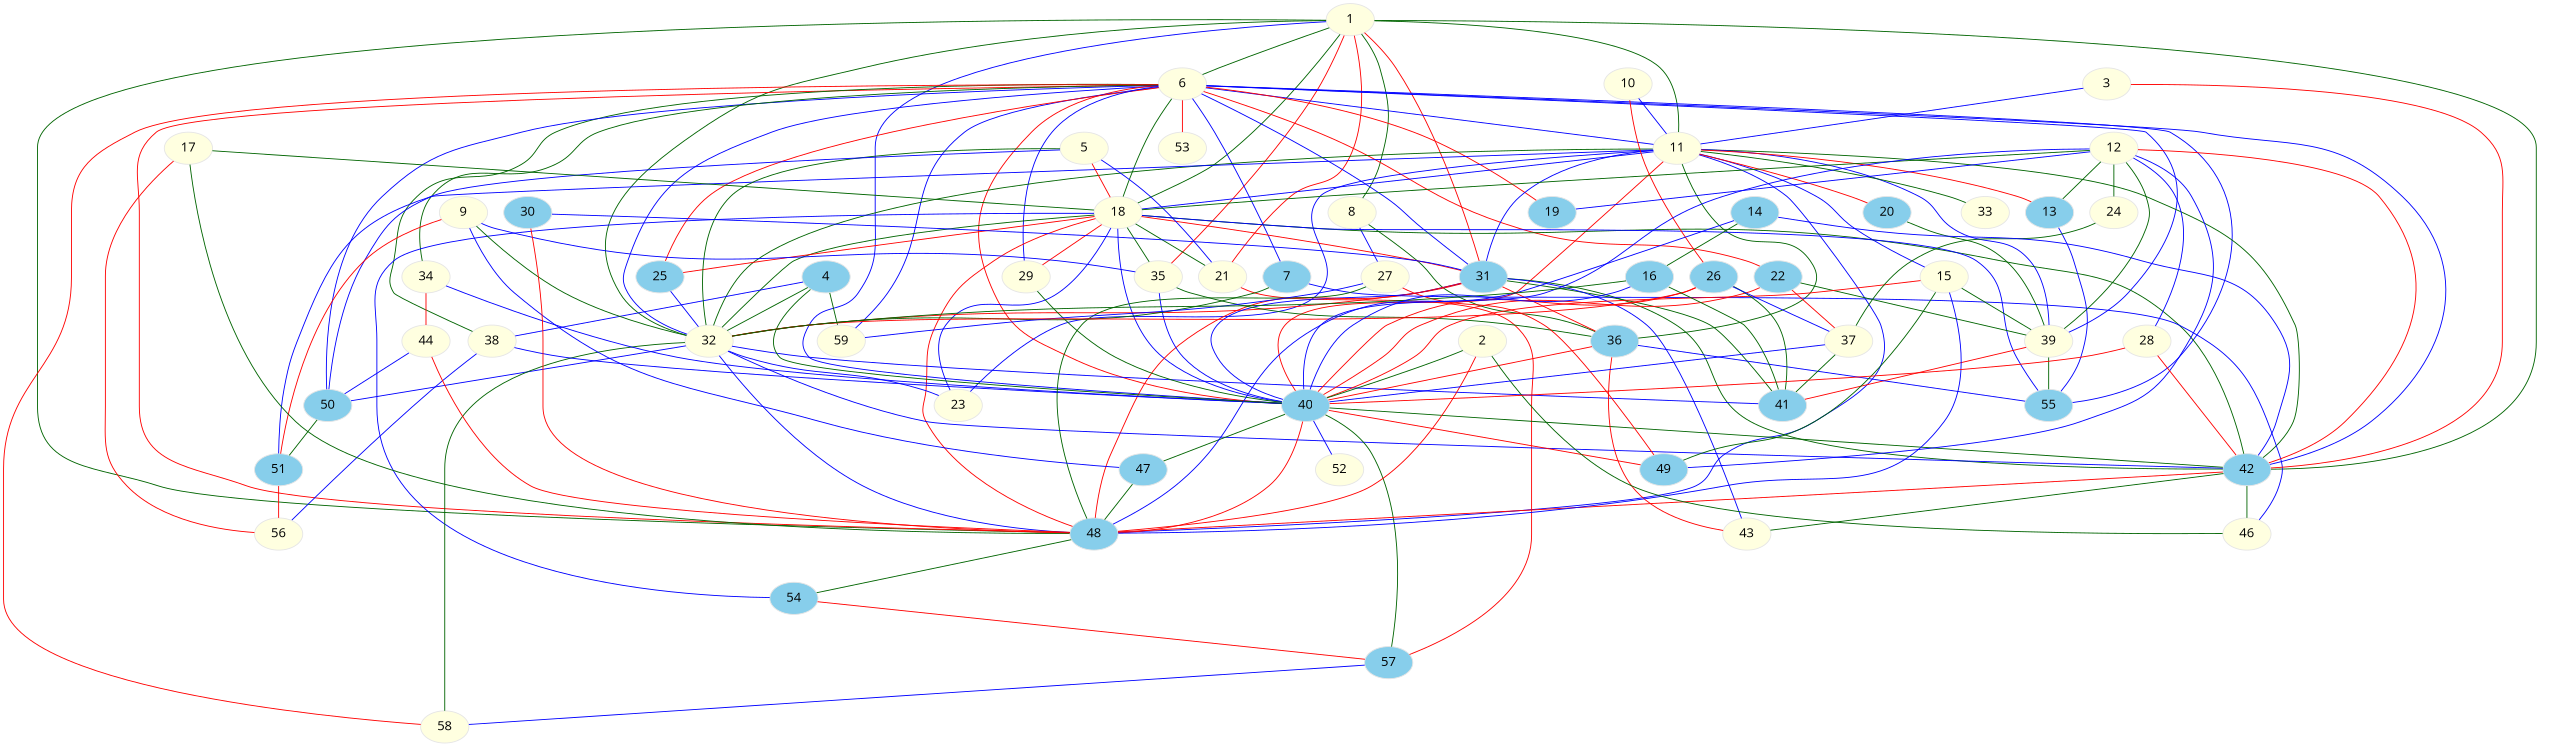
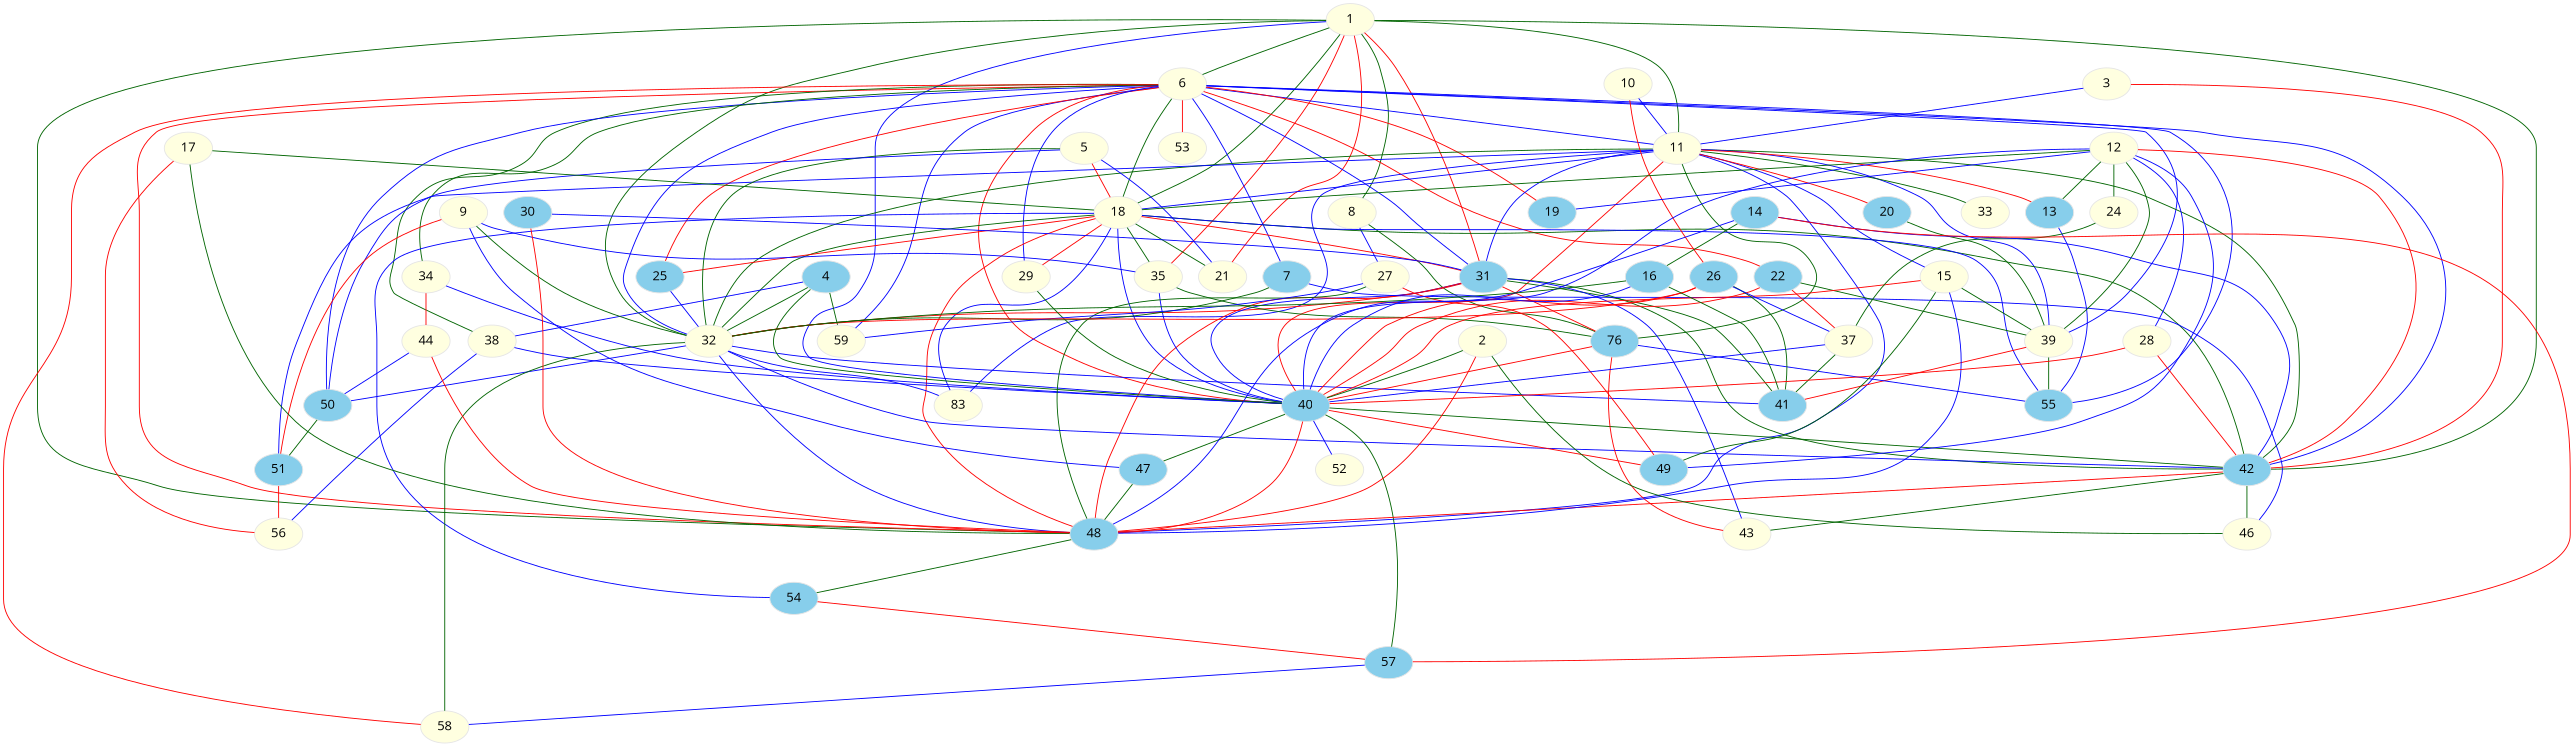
(1615, 341) -> (1615, 341)
(1529, 345) -> (2495, 584)
(958, 405) -> (958, 405)
